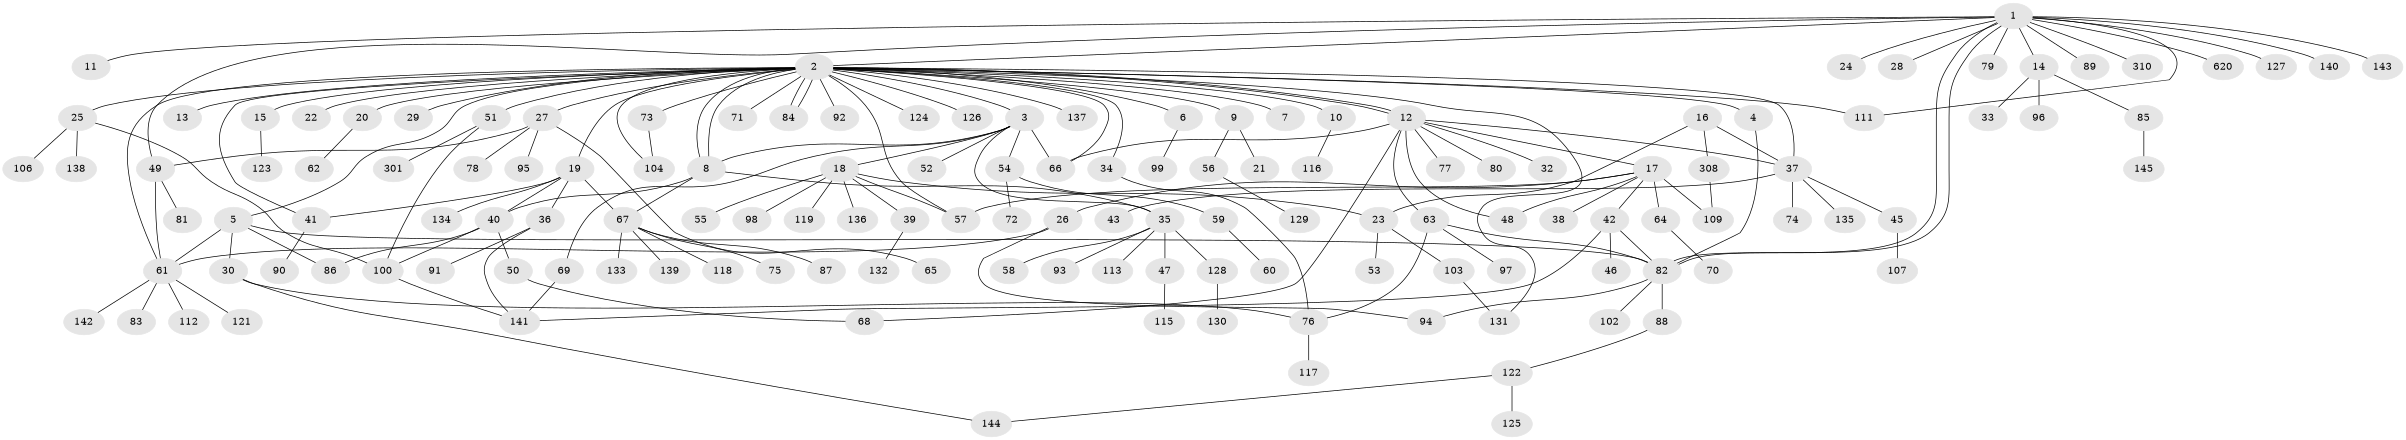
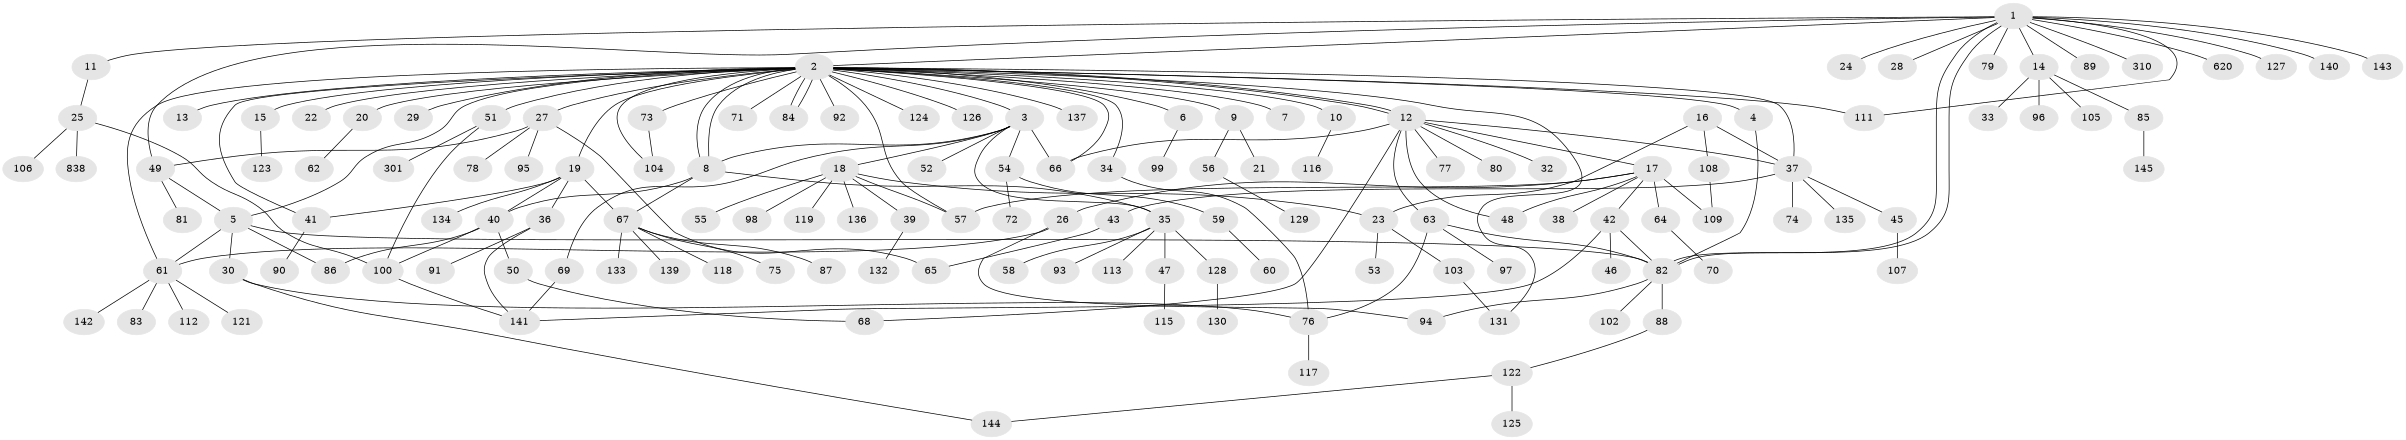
(443, 76) -> (84, 93)
none -> (2091, 118)
(76, 169) -> (76, 169)
(1709, 169) -> (1709, 169)
(156, 220) -> (195, 195)
none -> (1024, 248)
